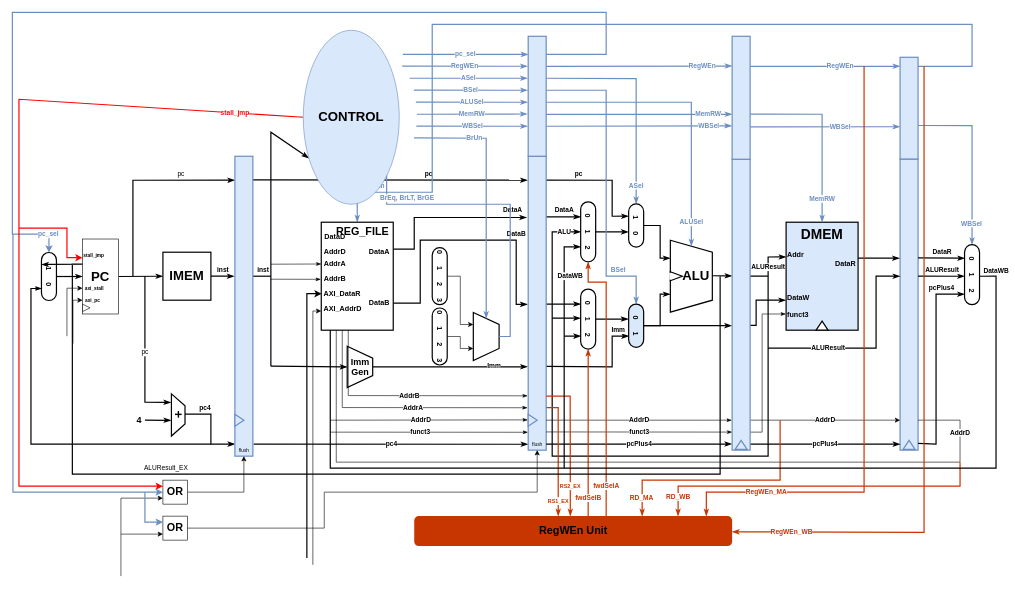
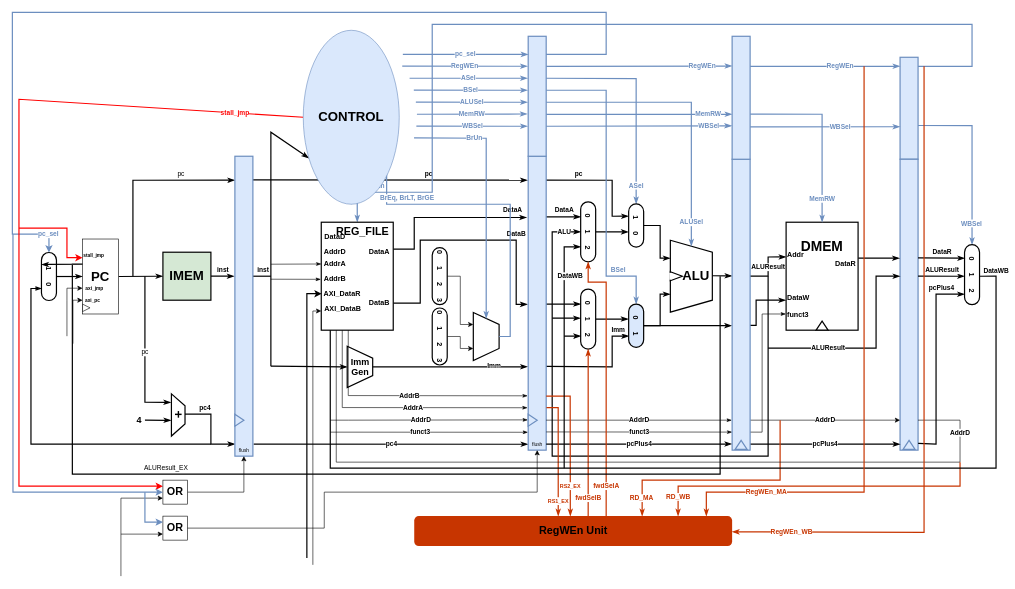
(822, 234) -> (822, 246)
(187, 276) -> (187, 276)
(822, 276) -> (822, 276)
(95, 288) -> (95, 288)
(343, 309) -> (343, 309)
